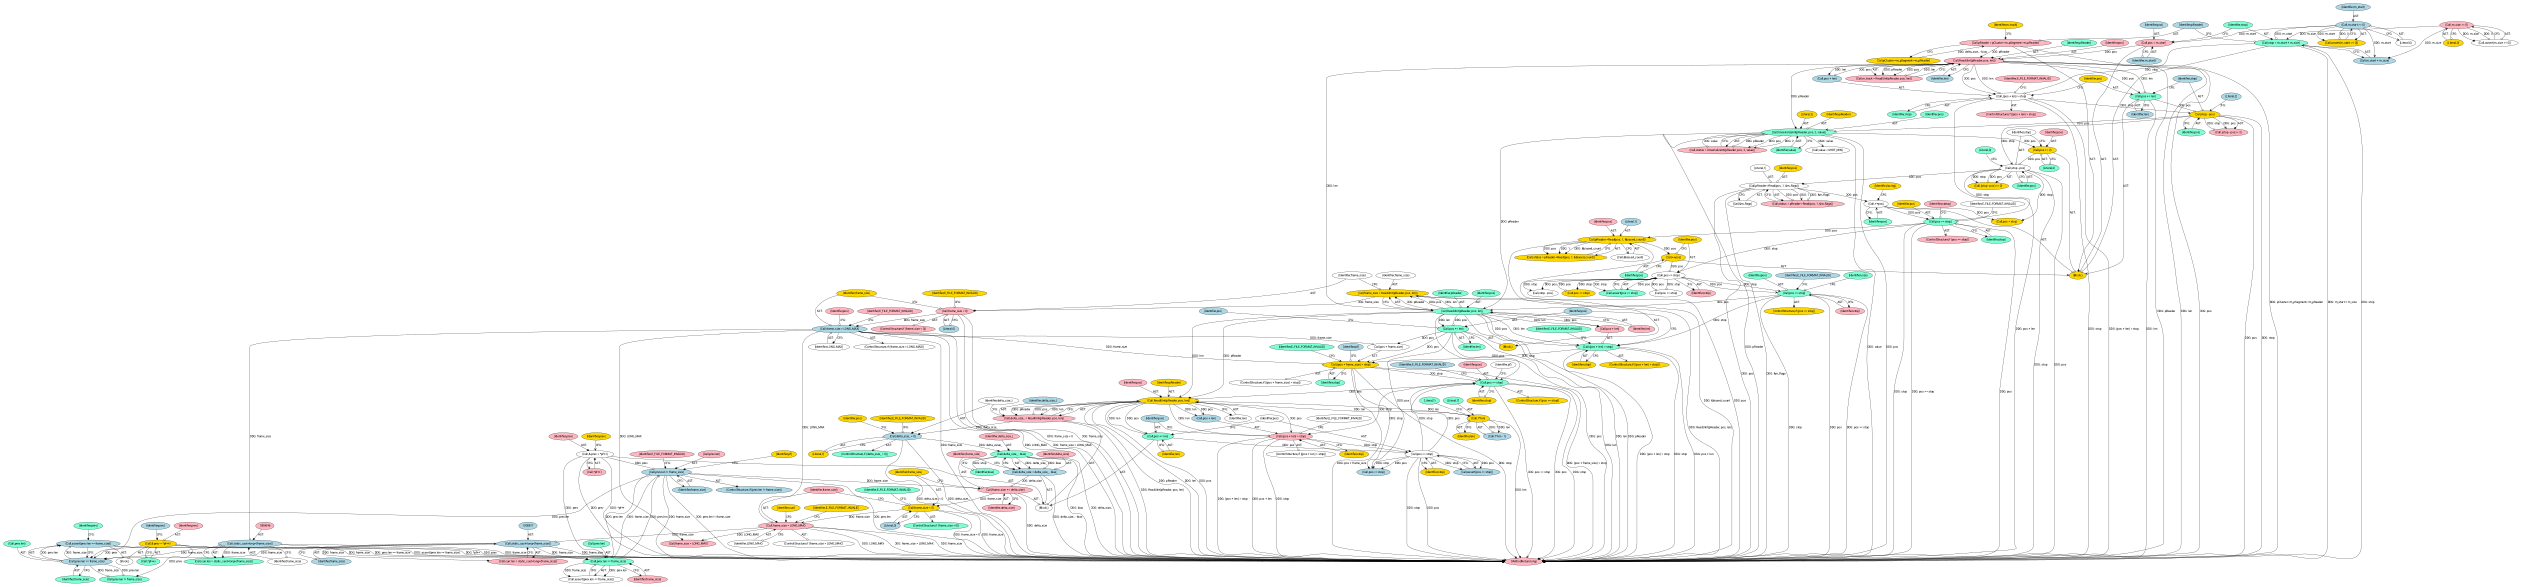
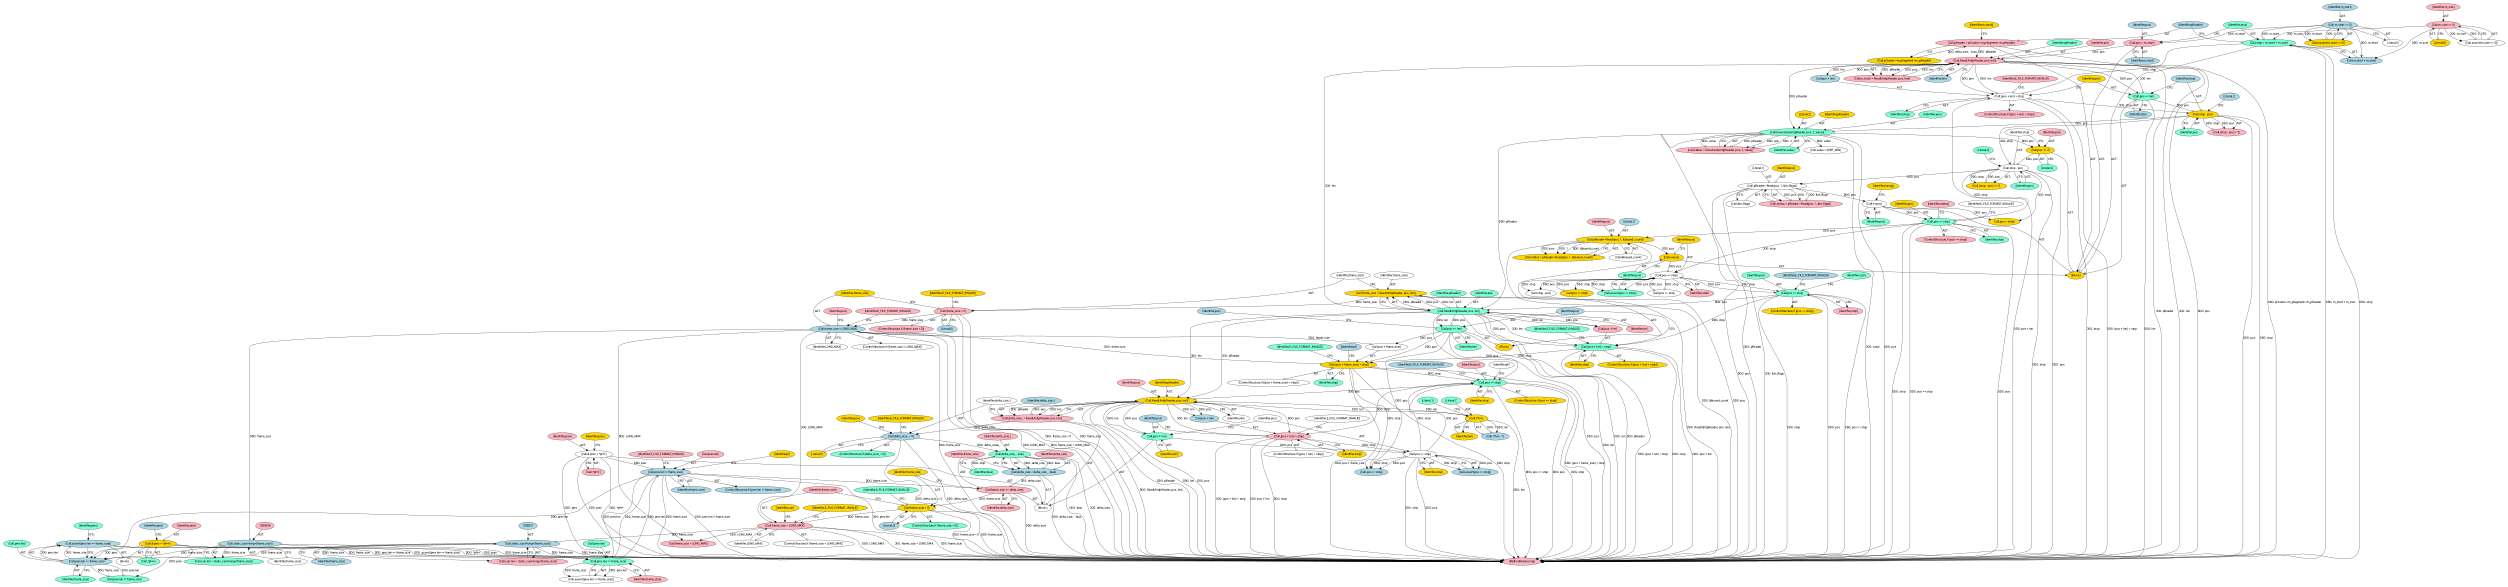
none -> (2443, 7)
(1826, 141) -> (1824, 141)
